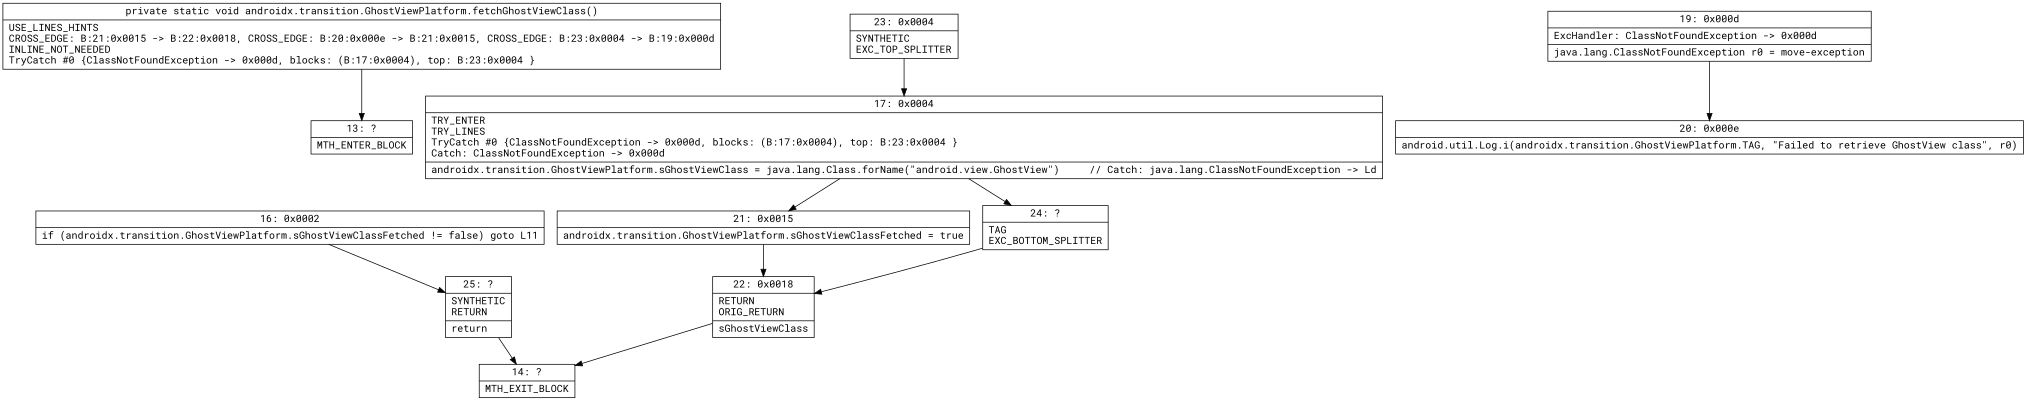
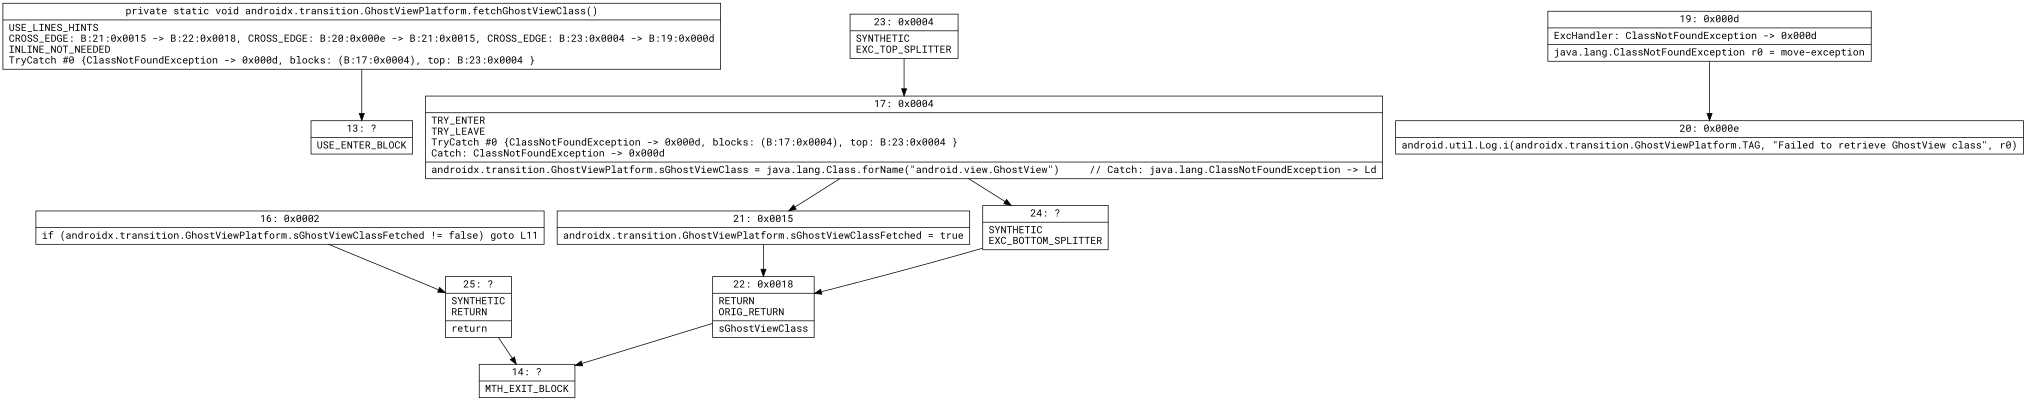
(459, 132) -> (459, 132)
(362, 145) -> (362, 145)
(998, 230) -> (1016, 230)
